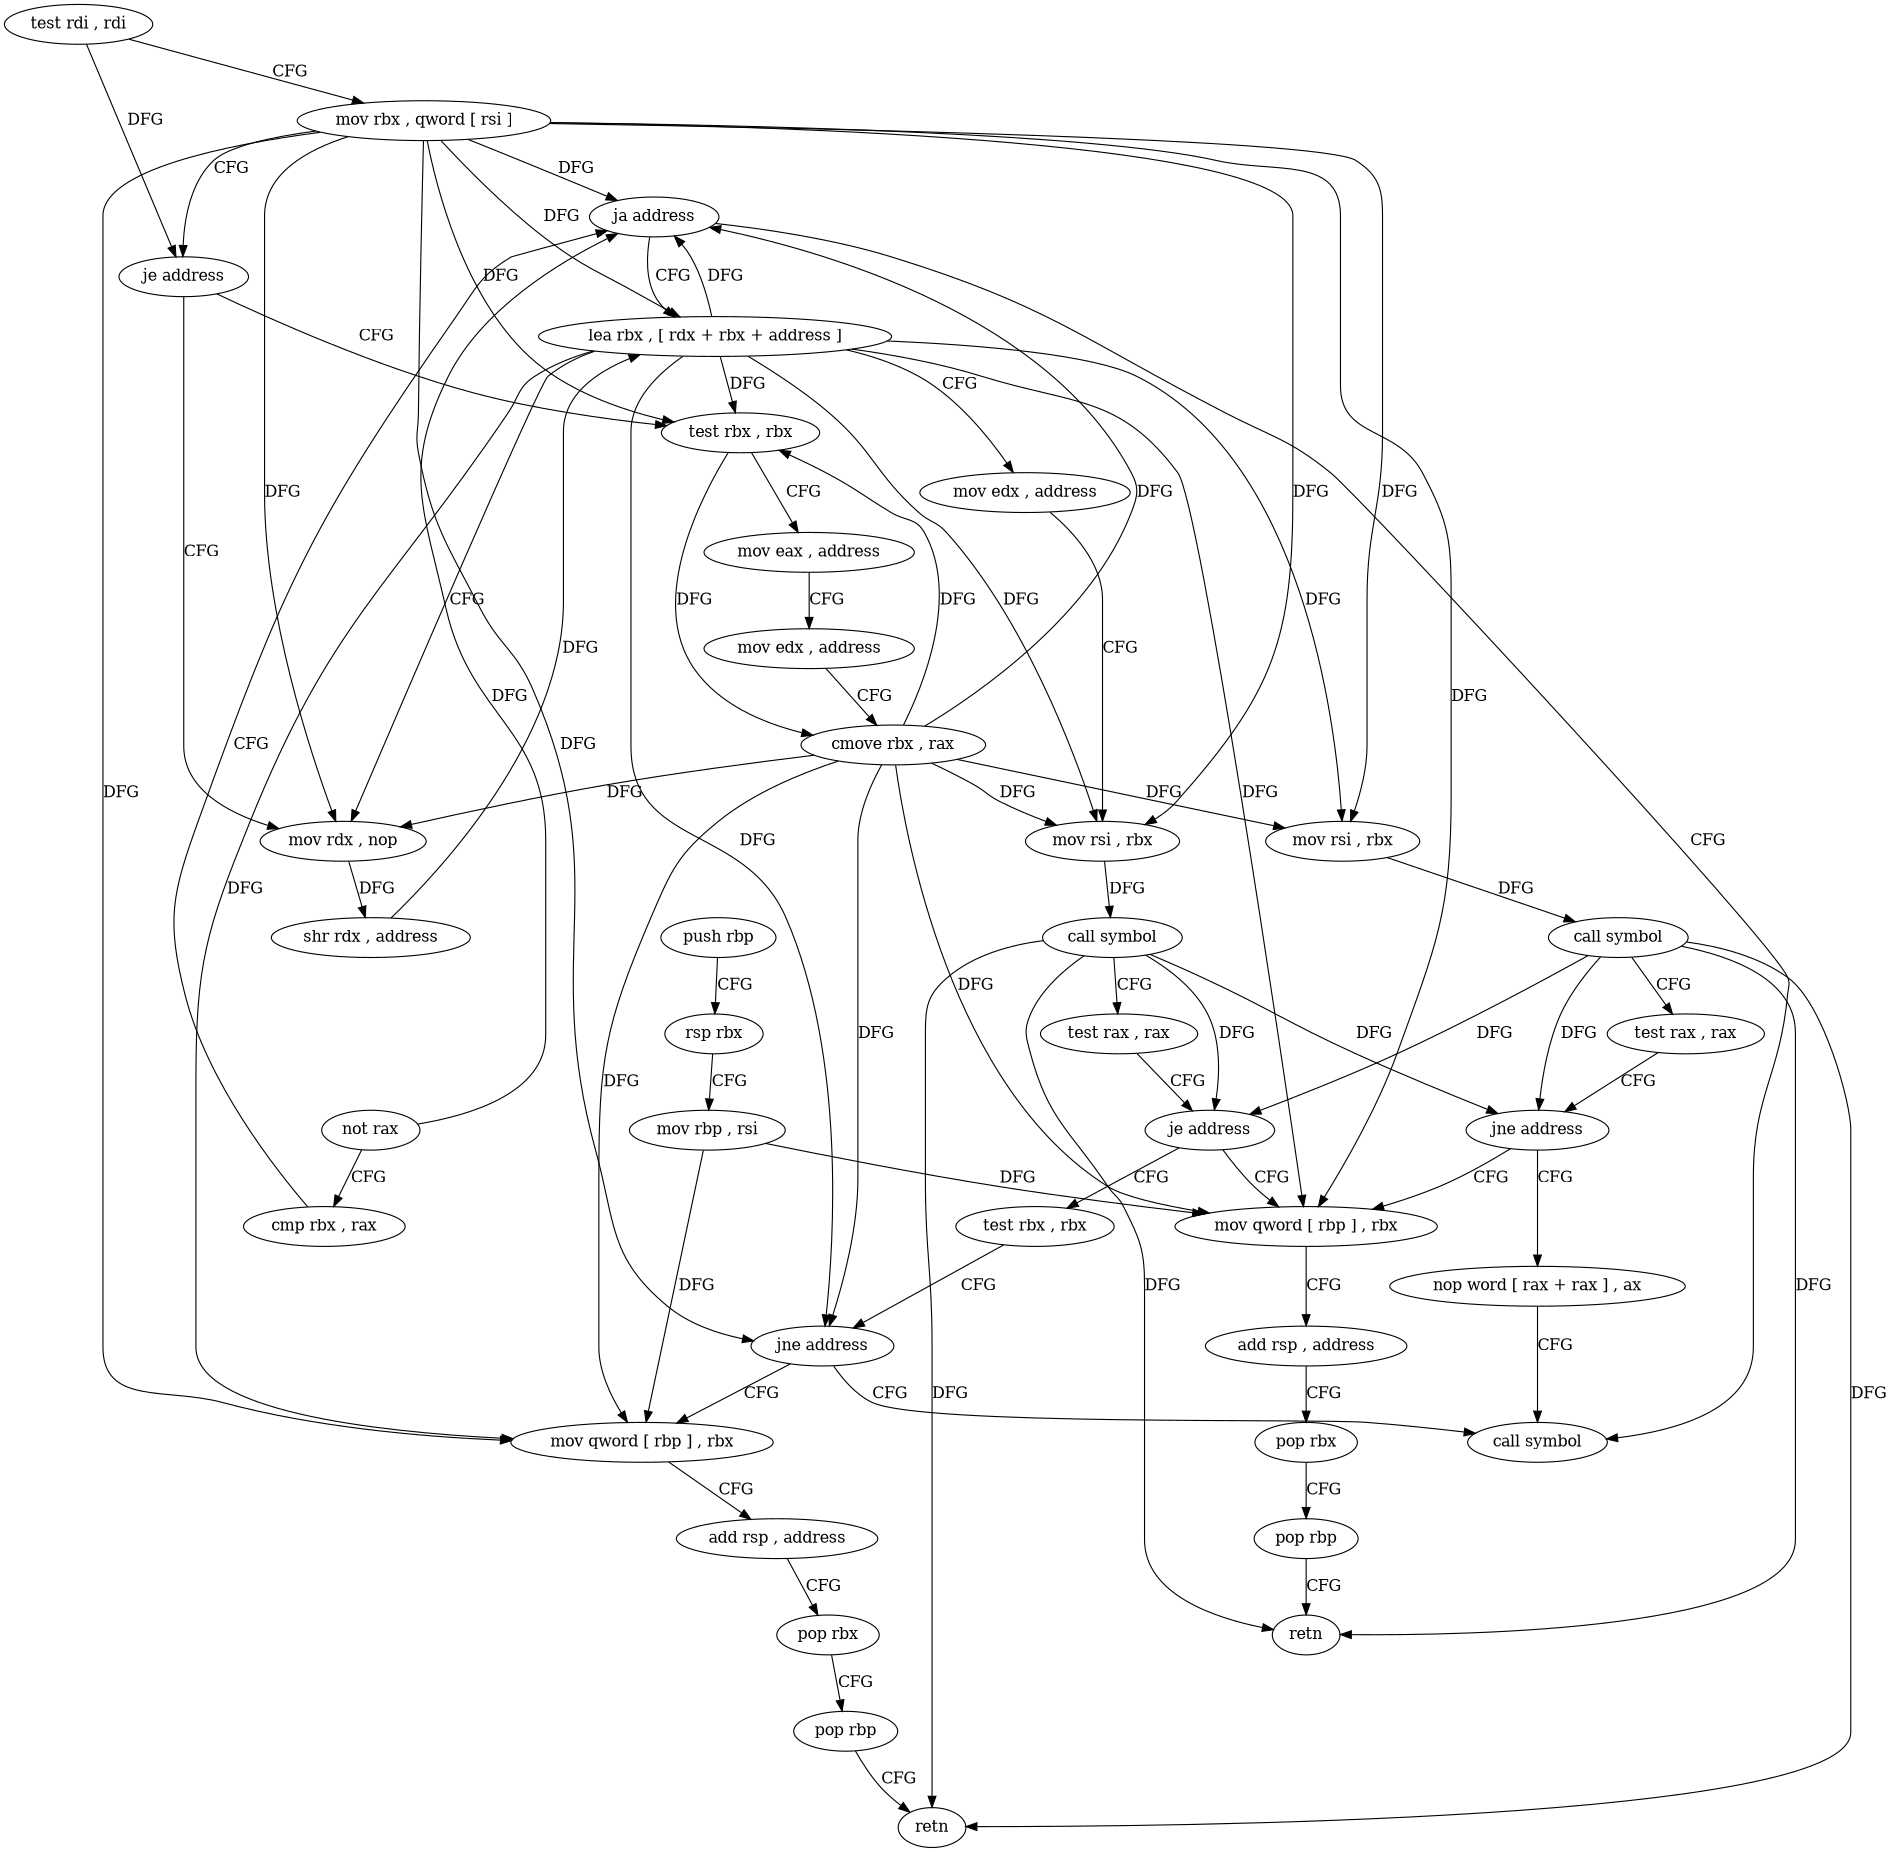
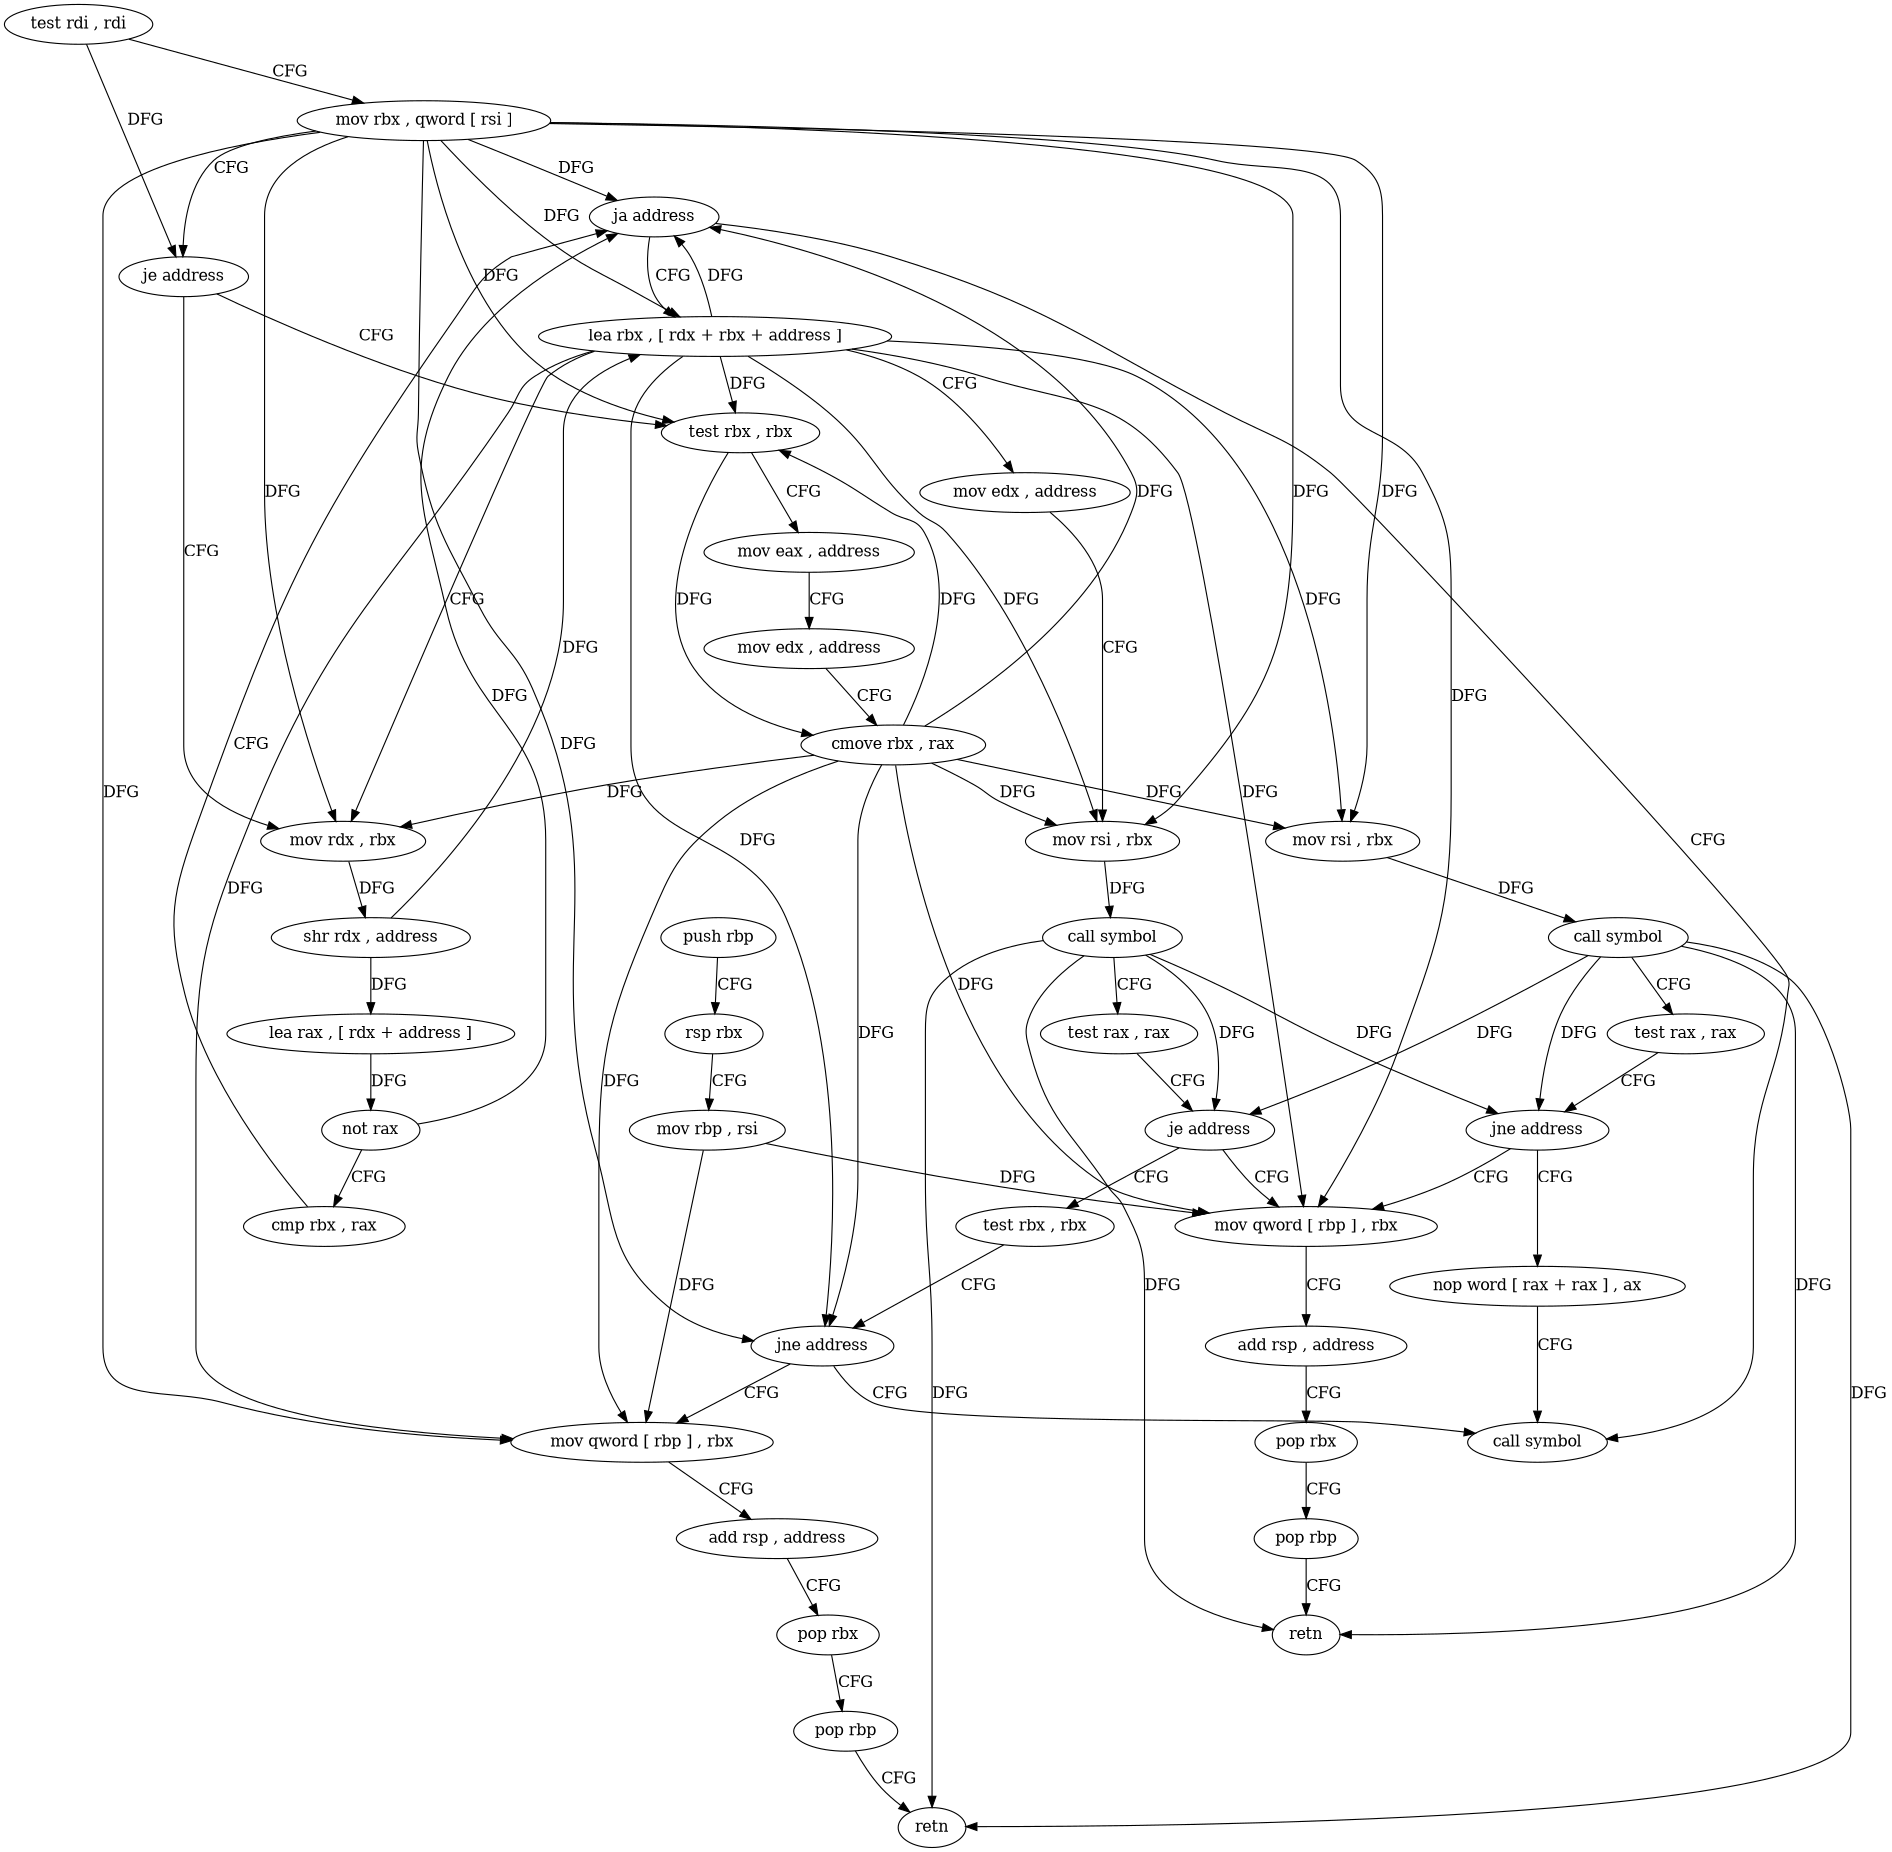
(343, 841) -> (343, 841)
none -> (371, 1034)
